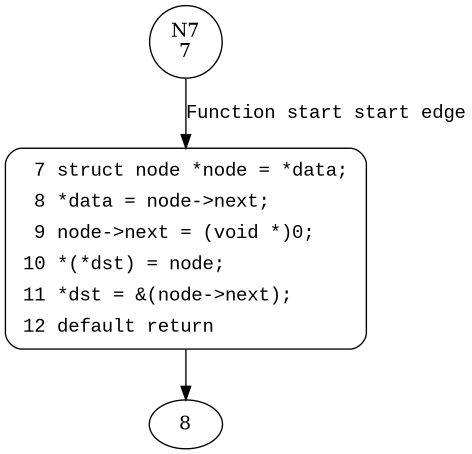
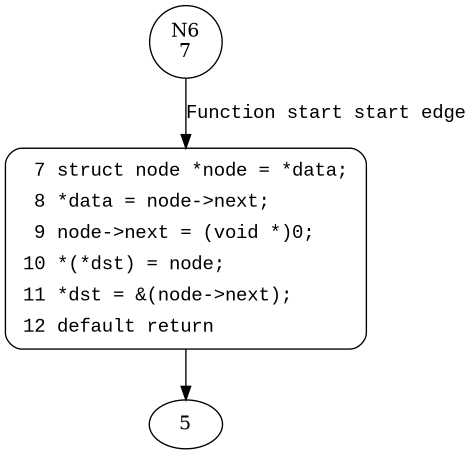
(186, 42) -> (186, 42)
(186, 424) -> (186, 424)
